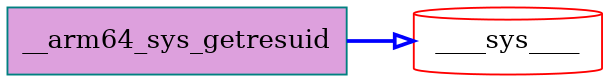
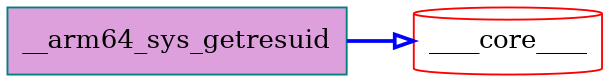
(508, 41) -> (508, 41)
